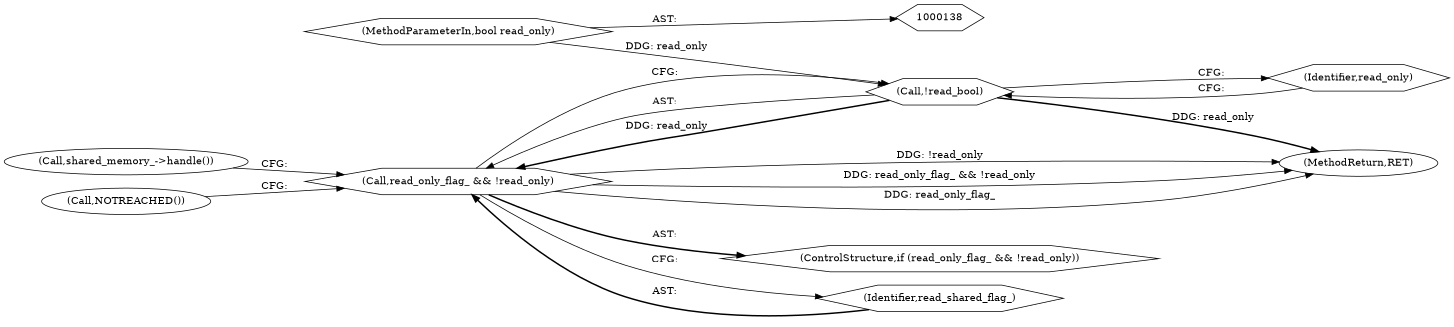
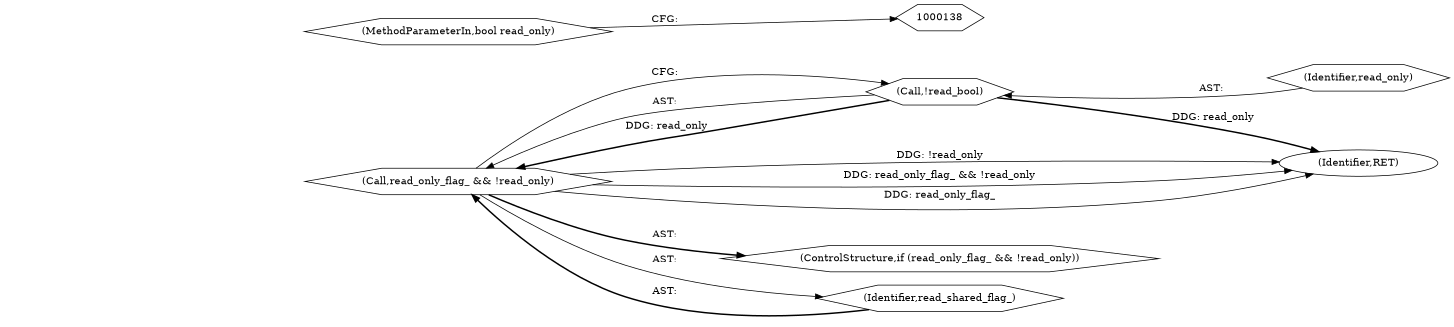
(667, 19) -> (667, 19)
(714, 63) -> none
(1132, 82) -> none
(1213, 89) -> (1213, 89)
(126, 162) -> none
(1359, 163) -> (1359, 163)
(126, 201) -> none
(667, 260) -> (667, 260)
